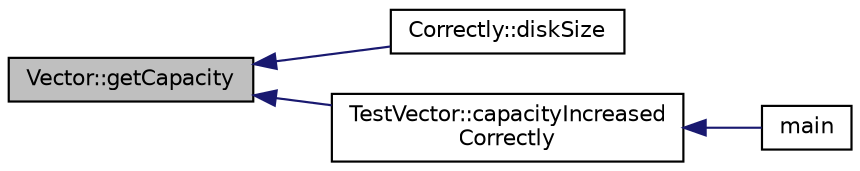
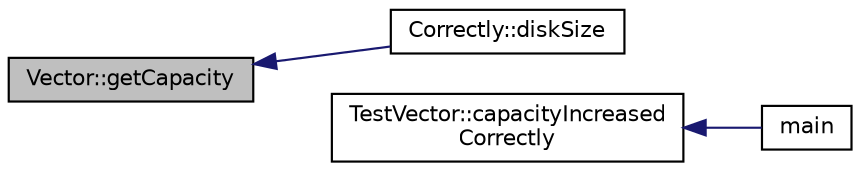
(304, 102) -> none
